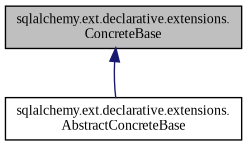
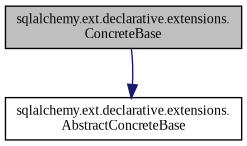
(114, 80) -> (133, 66)
